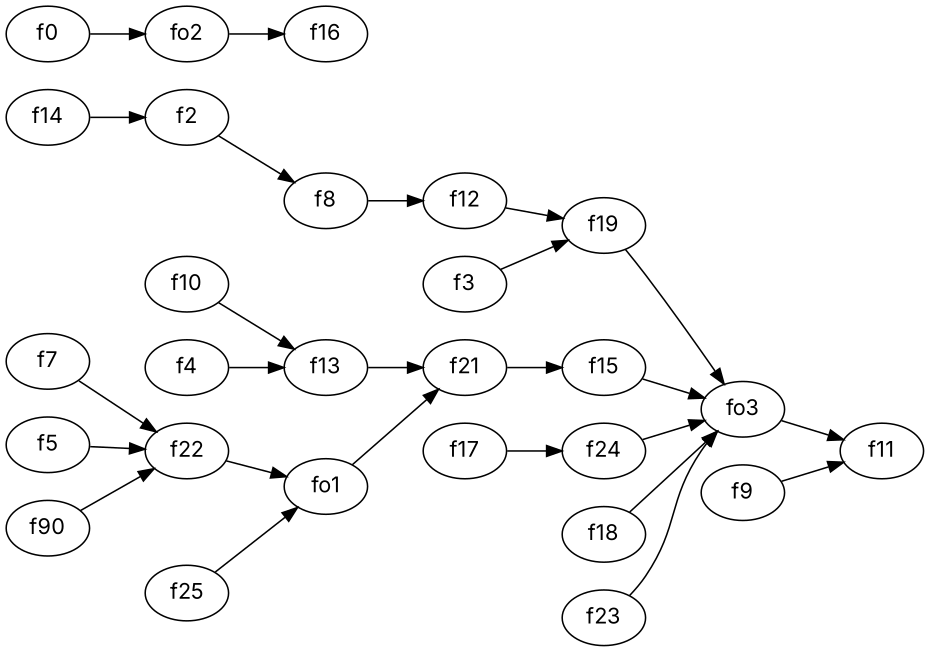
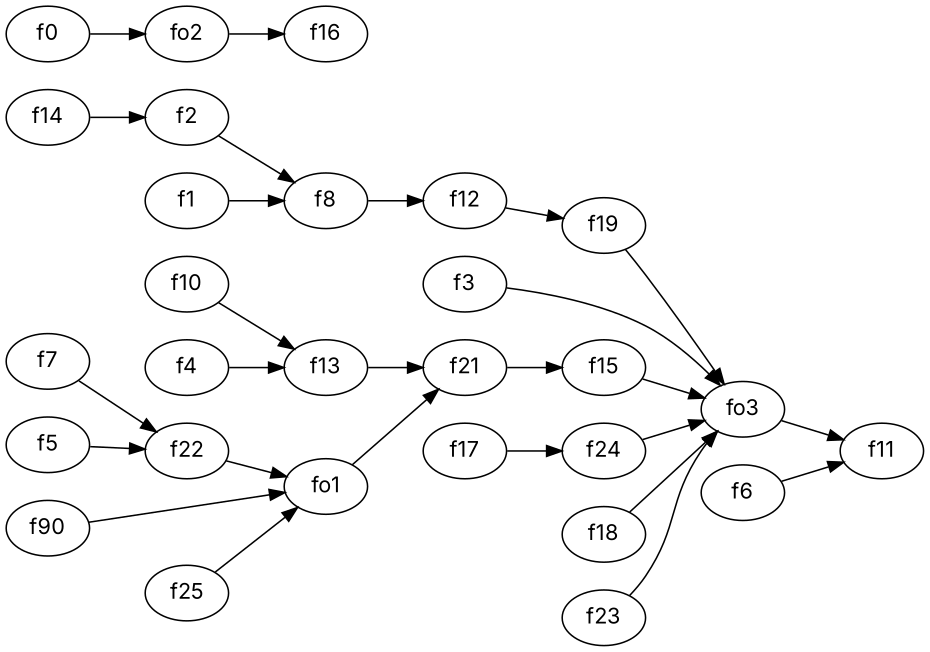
none -> (187, 201)
(527, 258) -> (616, 313)
(743, 493) -> (743, 493)
(110, 494) -> (179, 509)
